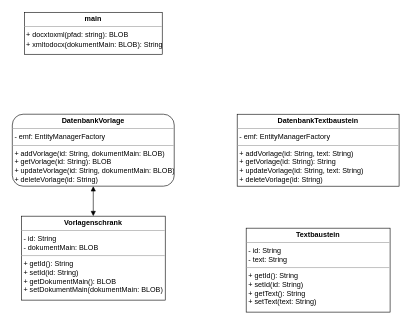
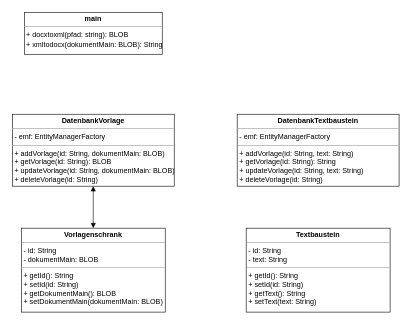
(93, 150) -> (93, 150)
(93, 258) -> (93, 270)
